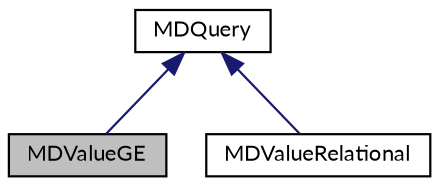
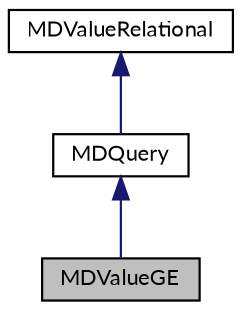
(269, 102) -> (121, 105)
